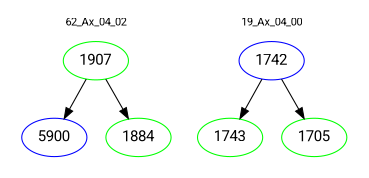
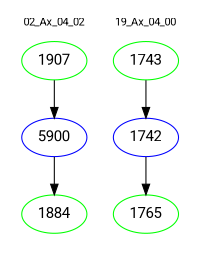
(96, 23) -> (54, 23)
(114, 94) -> (54, 171)
(254, 94) -> (146, 94)
(314, 137) -> (146, 214)
